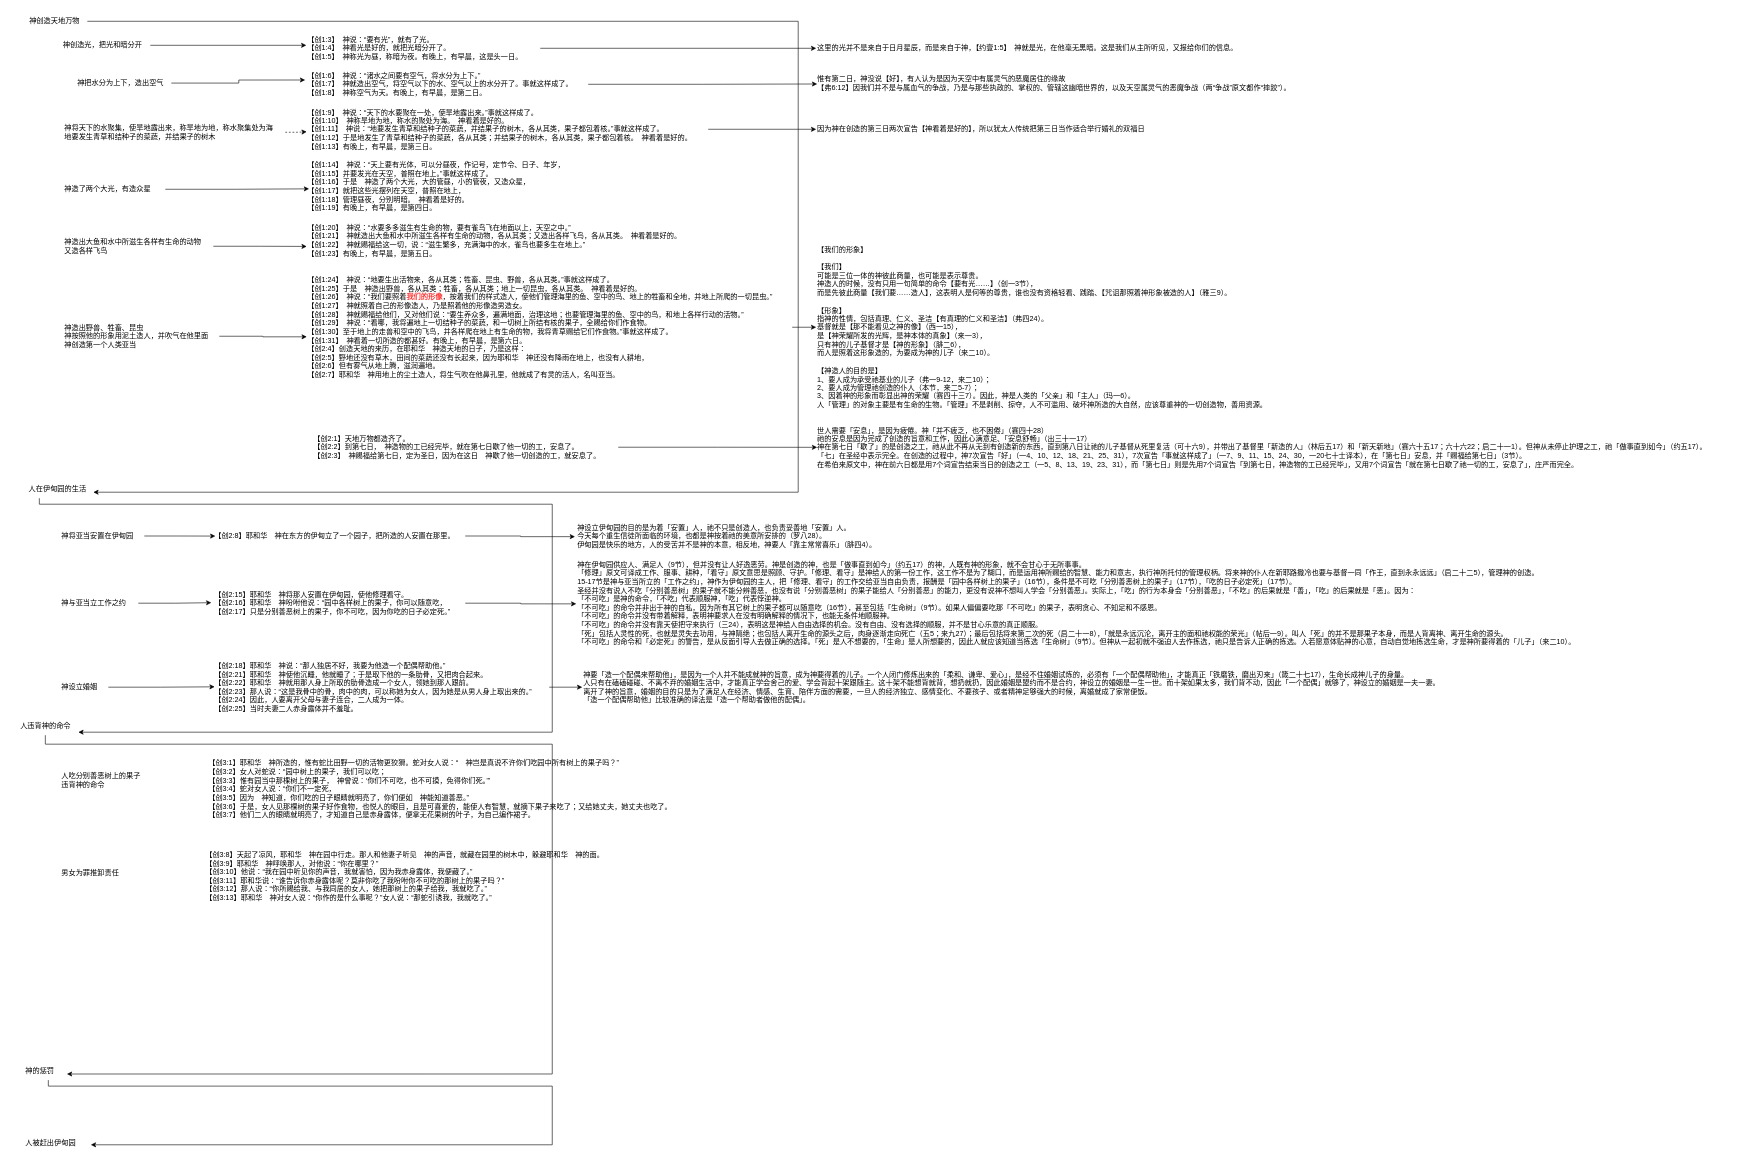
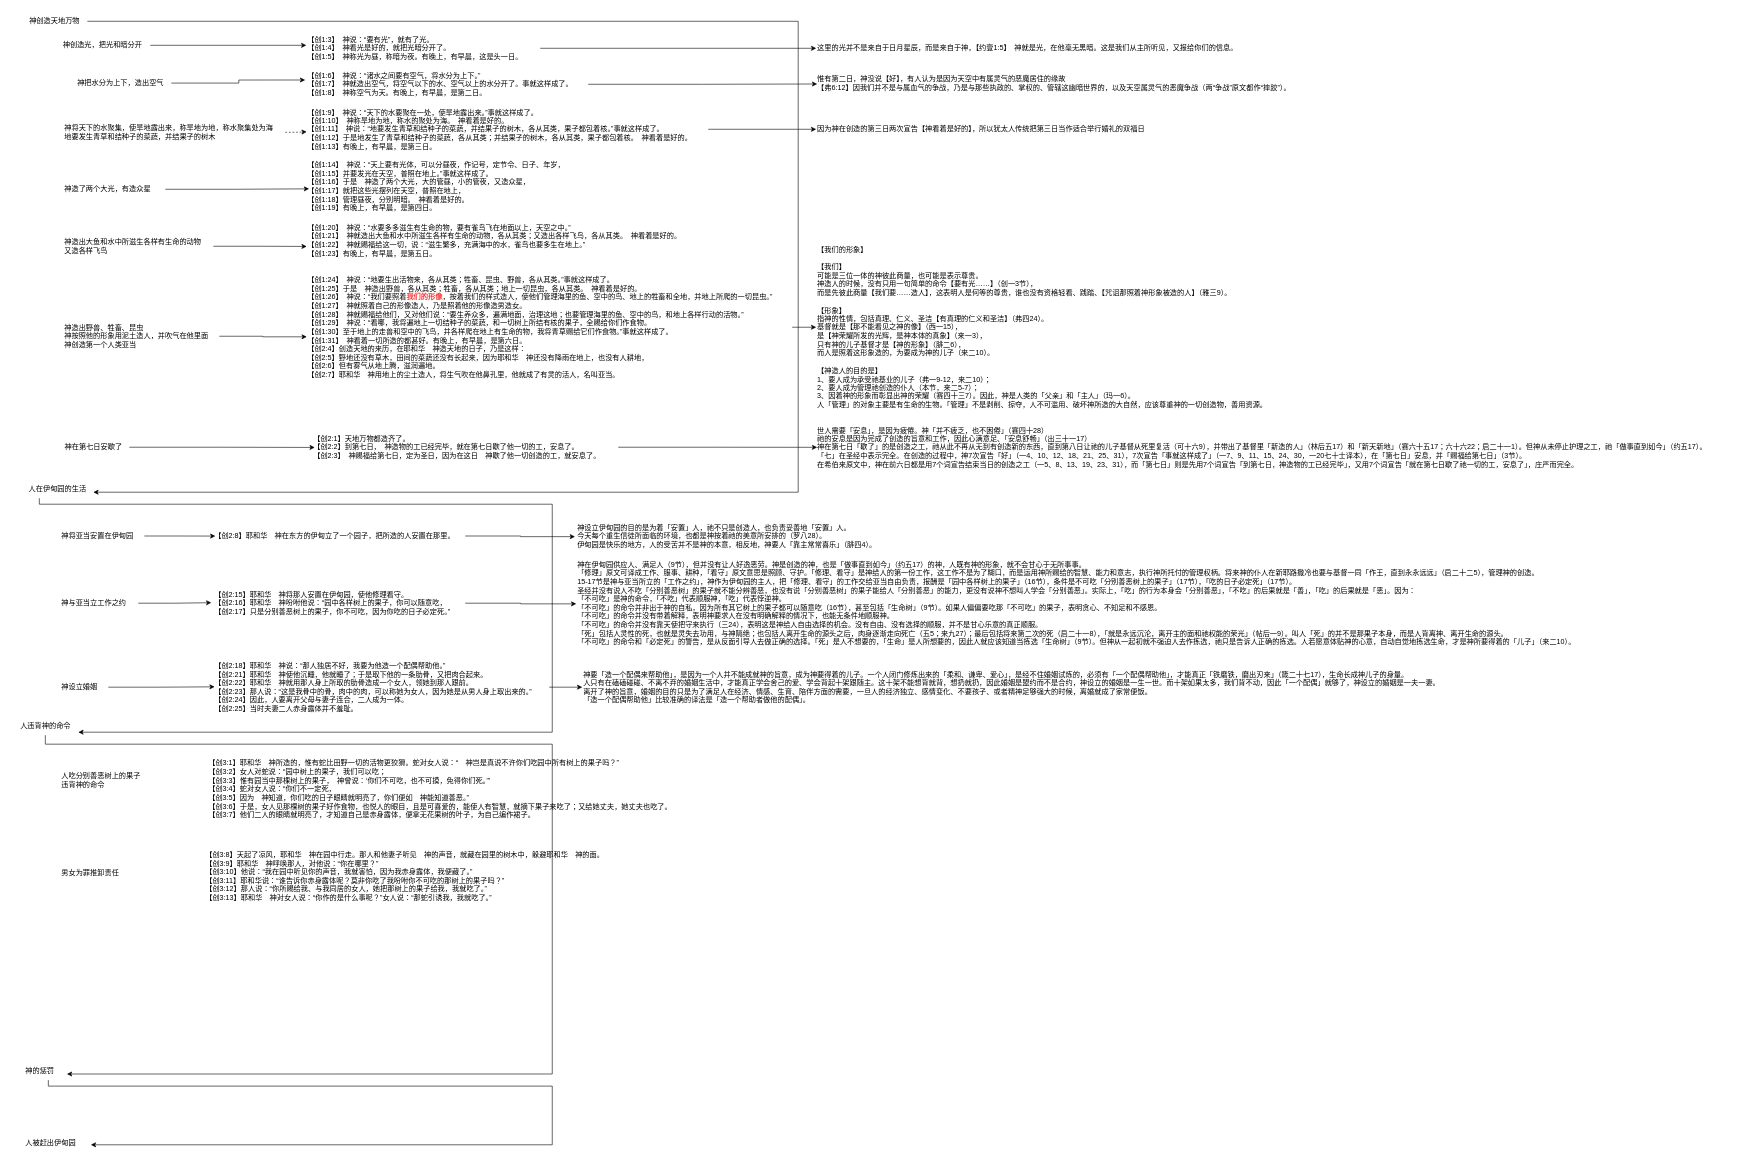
none -> (93, 447)
none -> (291, 447)
